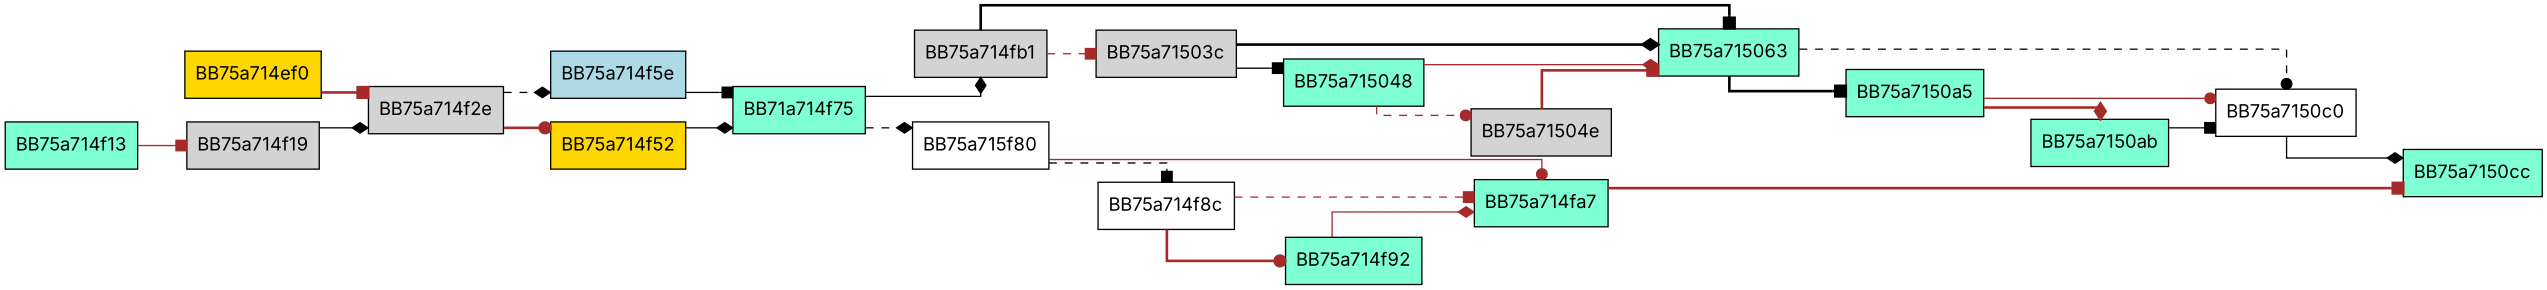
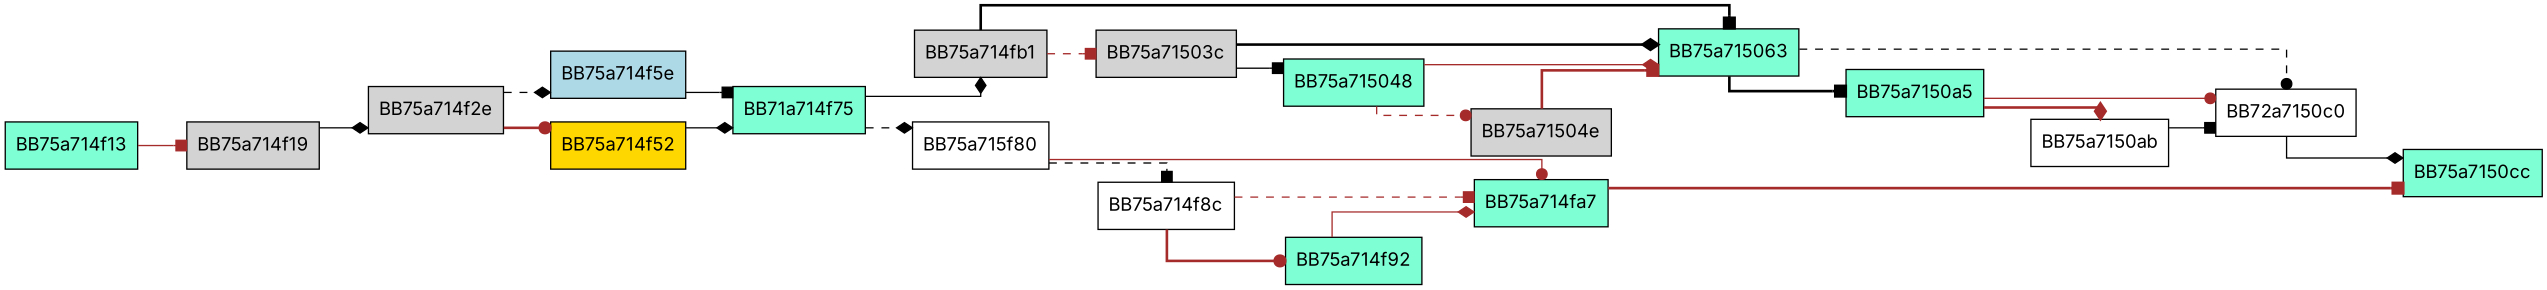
(253, 75) -> none
(2286, 113) -> (2286, 113)
(2100, 143) -> (2100, 143)
